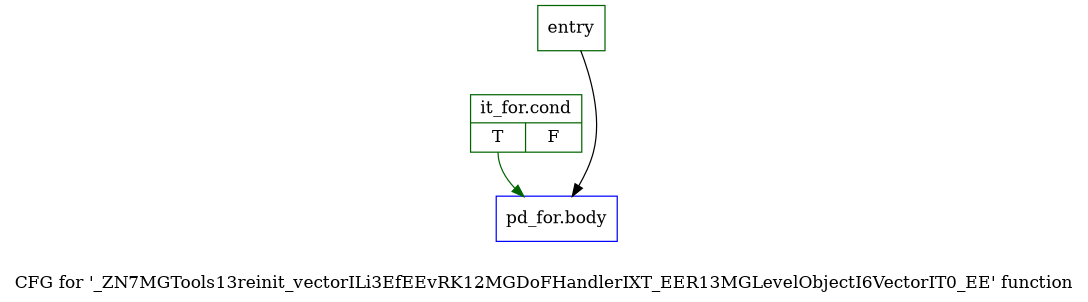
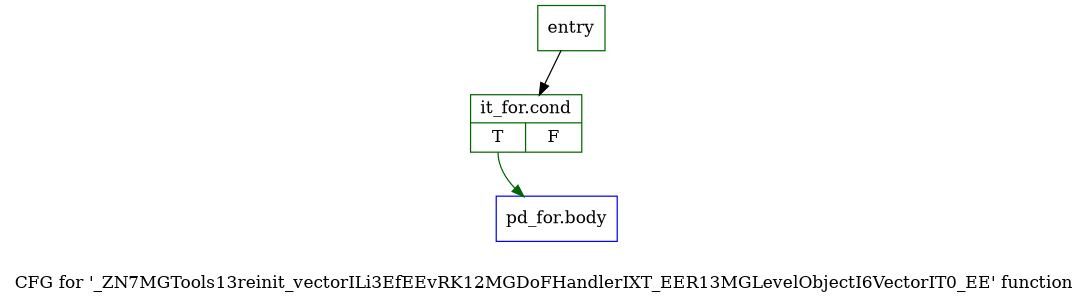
(596, 119) -> (553, 67)
